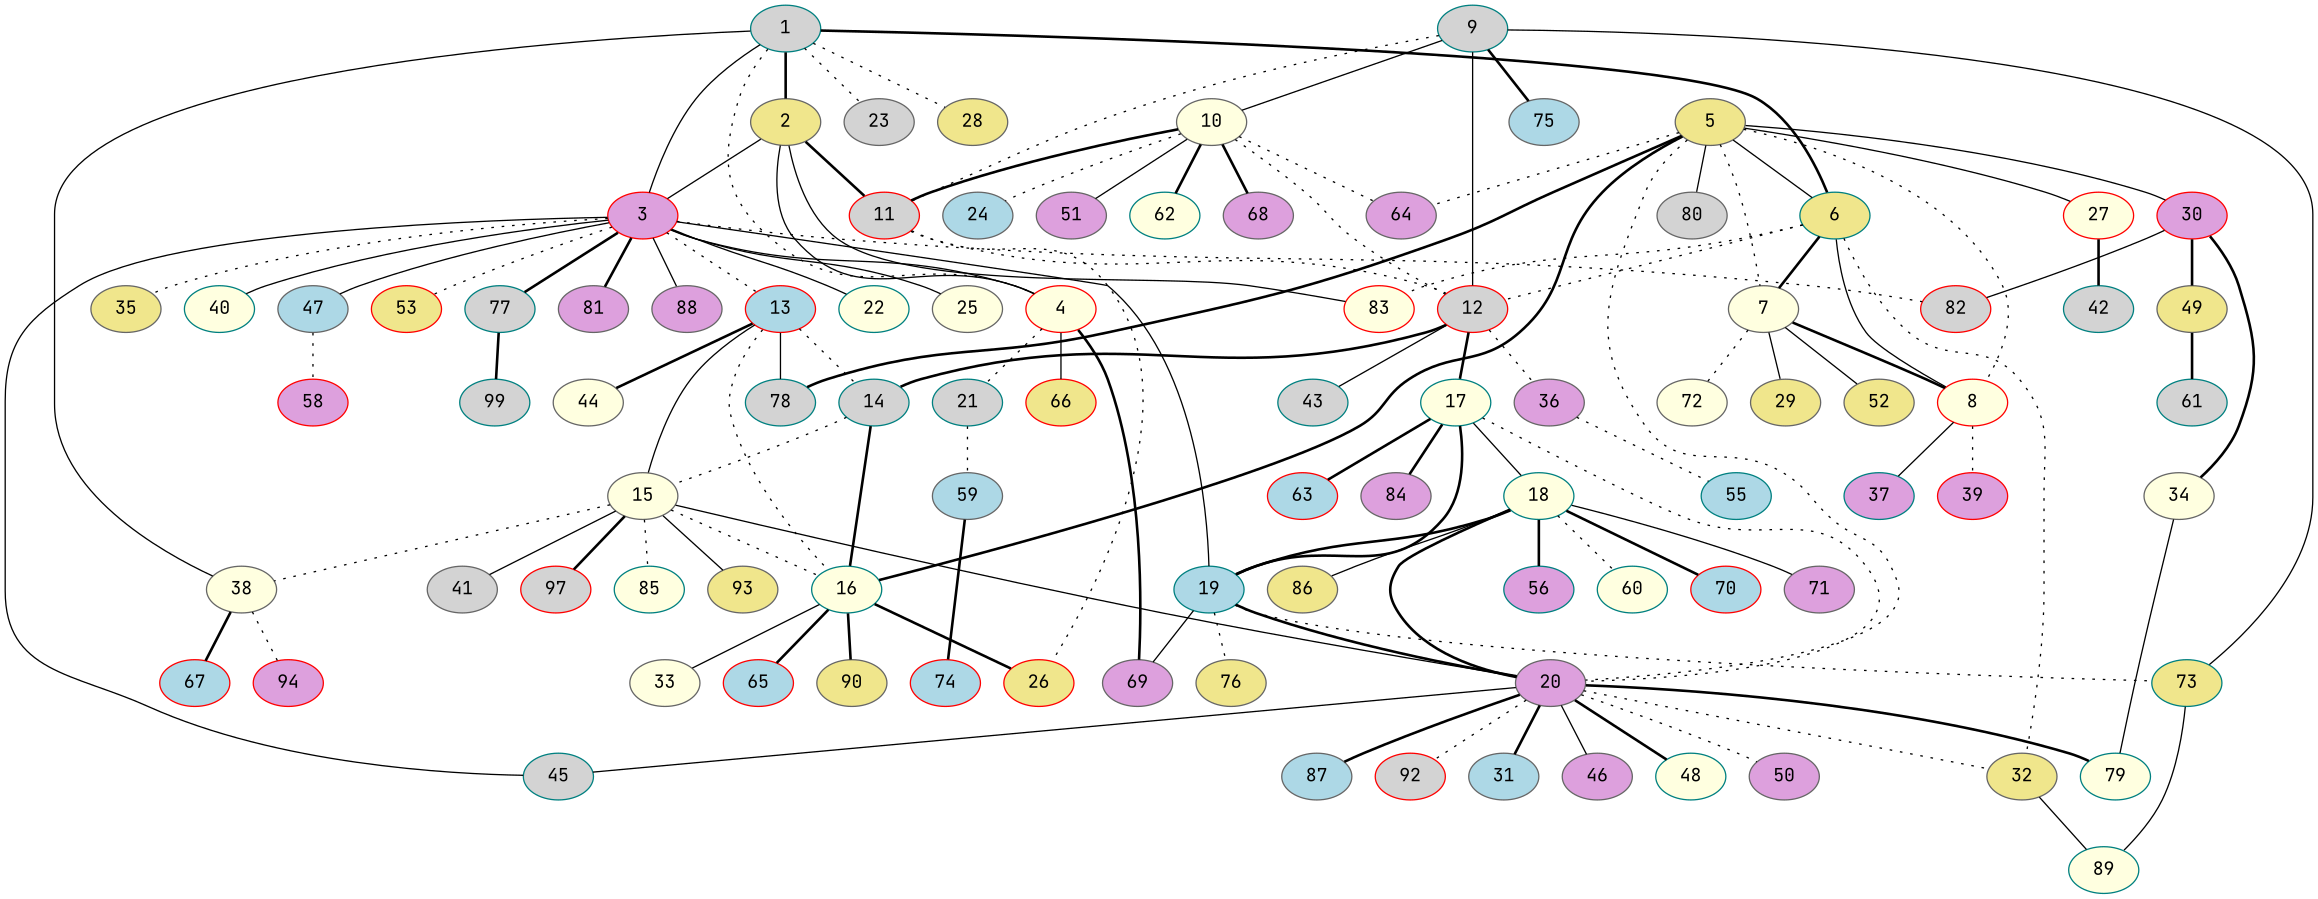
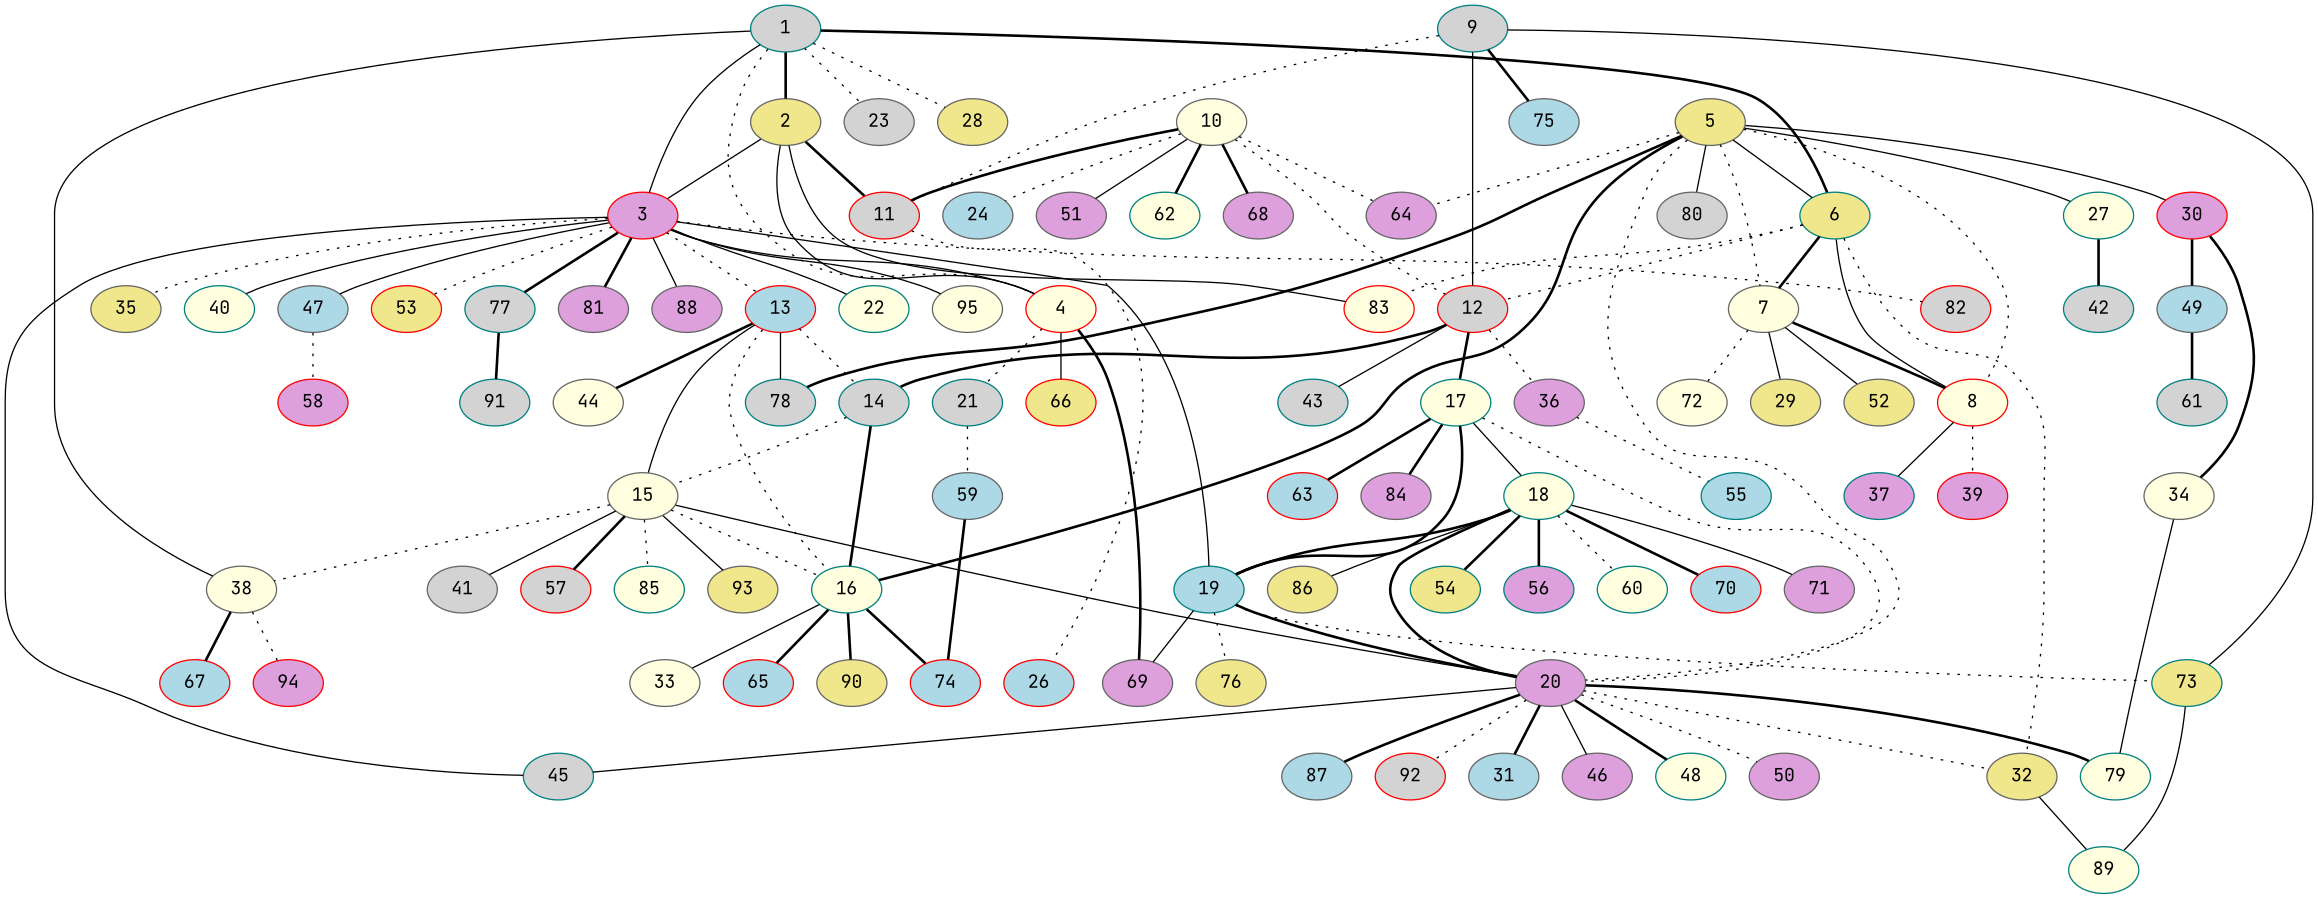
(1342, 75) -> none
(2099, 216) -> (2099, 216)
(1138, 264) -> none
(2076, 266) -> none
(967, 309) -> (967, 309)
(2192, 309) -> (2192, 309)
(495, 403) -> (495, 403)
(556, 590) -> (556, 590)
none -> (1445, 590)
(943, 636) -> (896, 636)
(1039, 683) -> (1039, 683)
